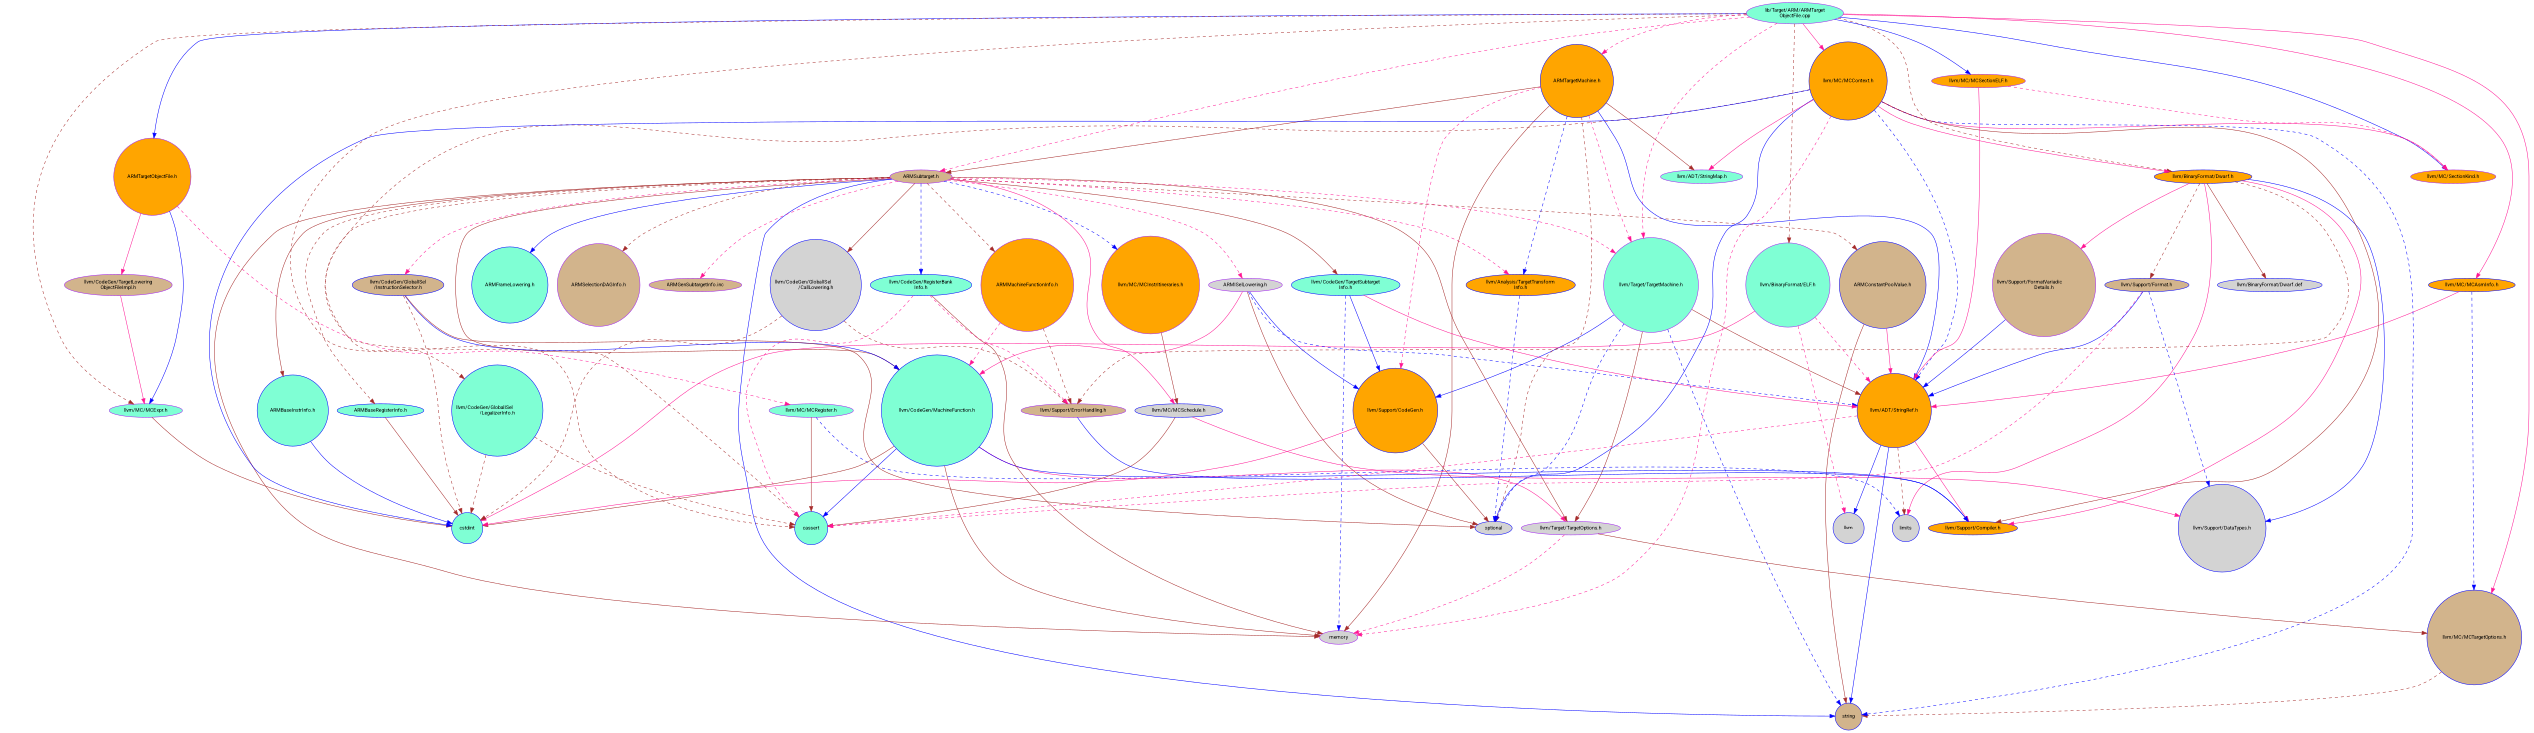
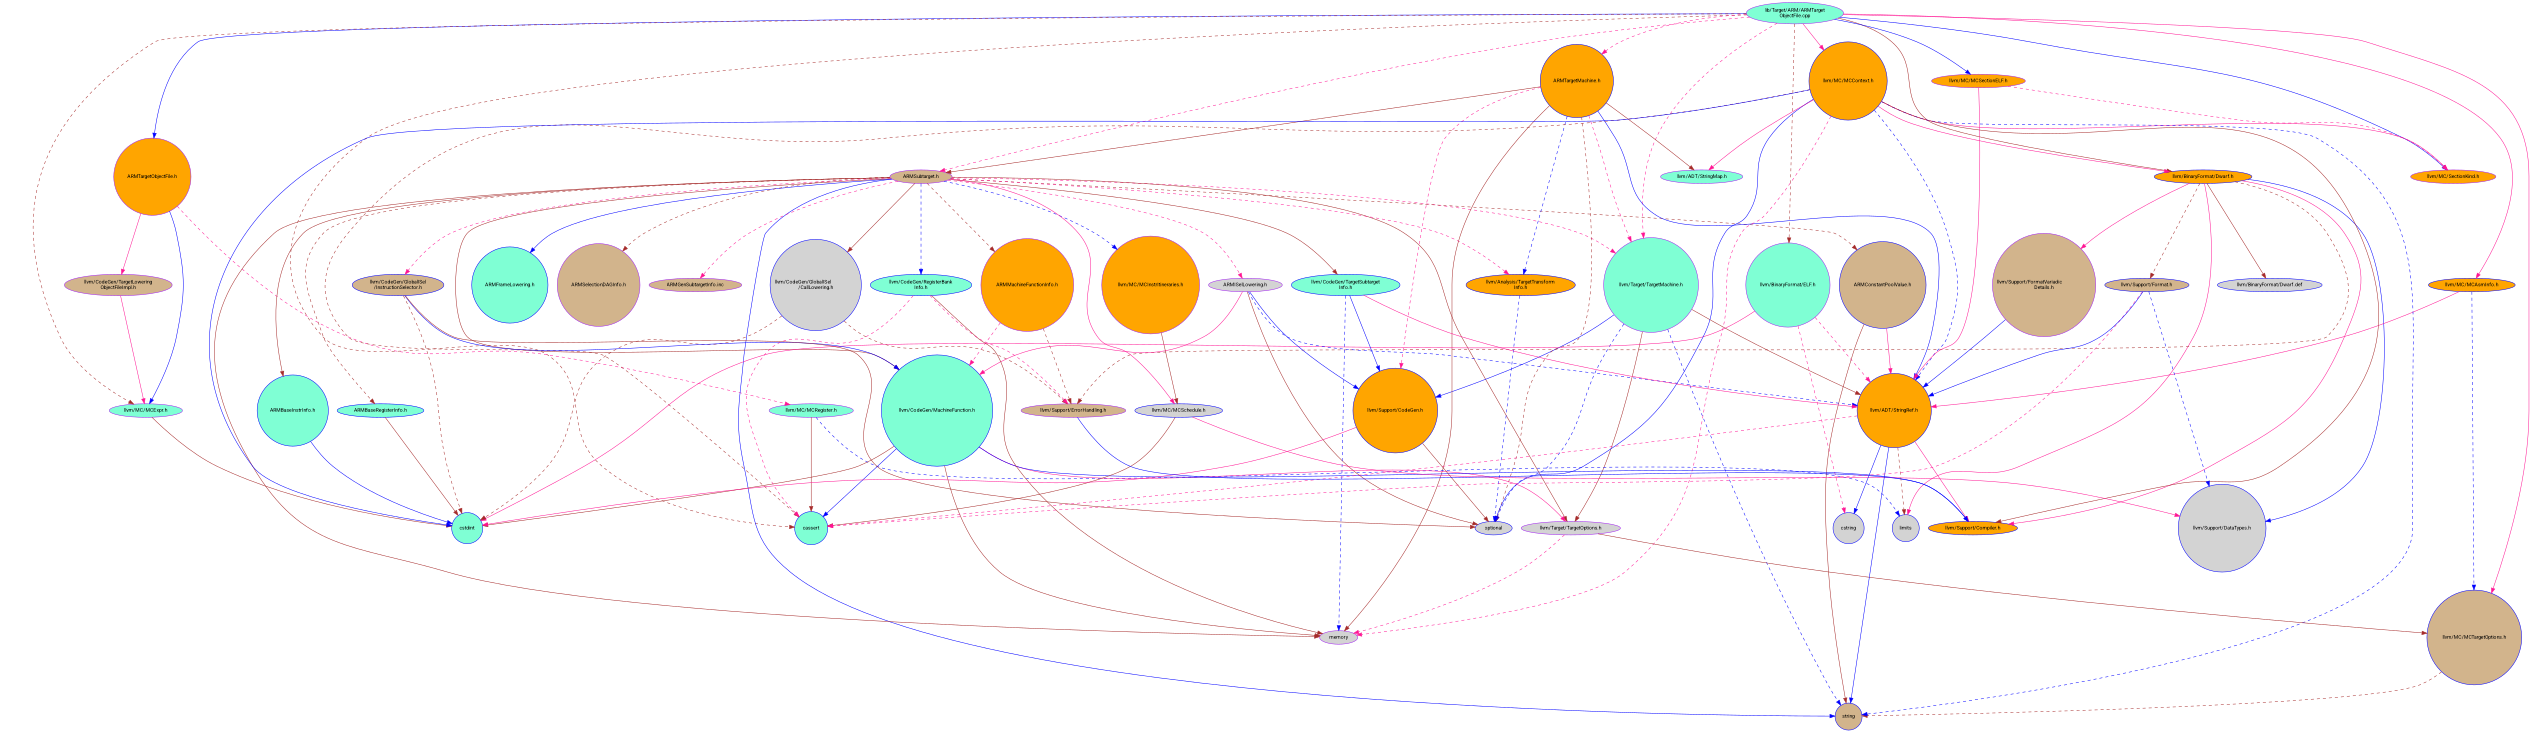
(1973, 135) -> (1973, 135)
(497, 411) -> none
(1849, 528) -> (1849, 528)
